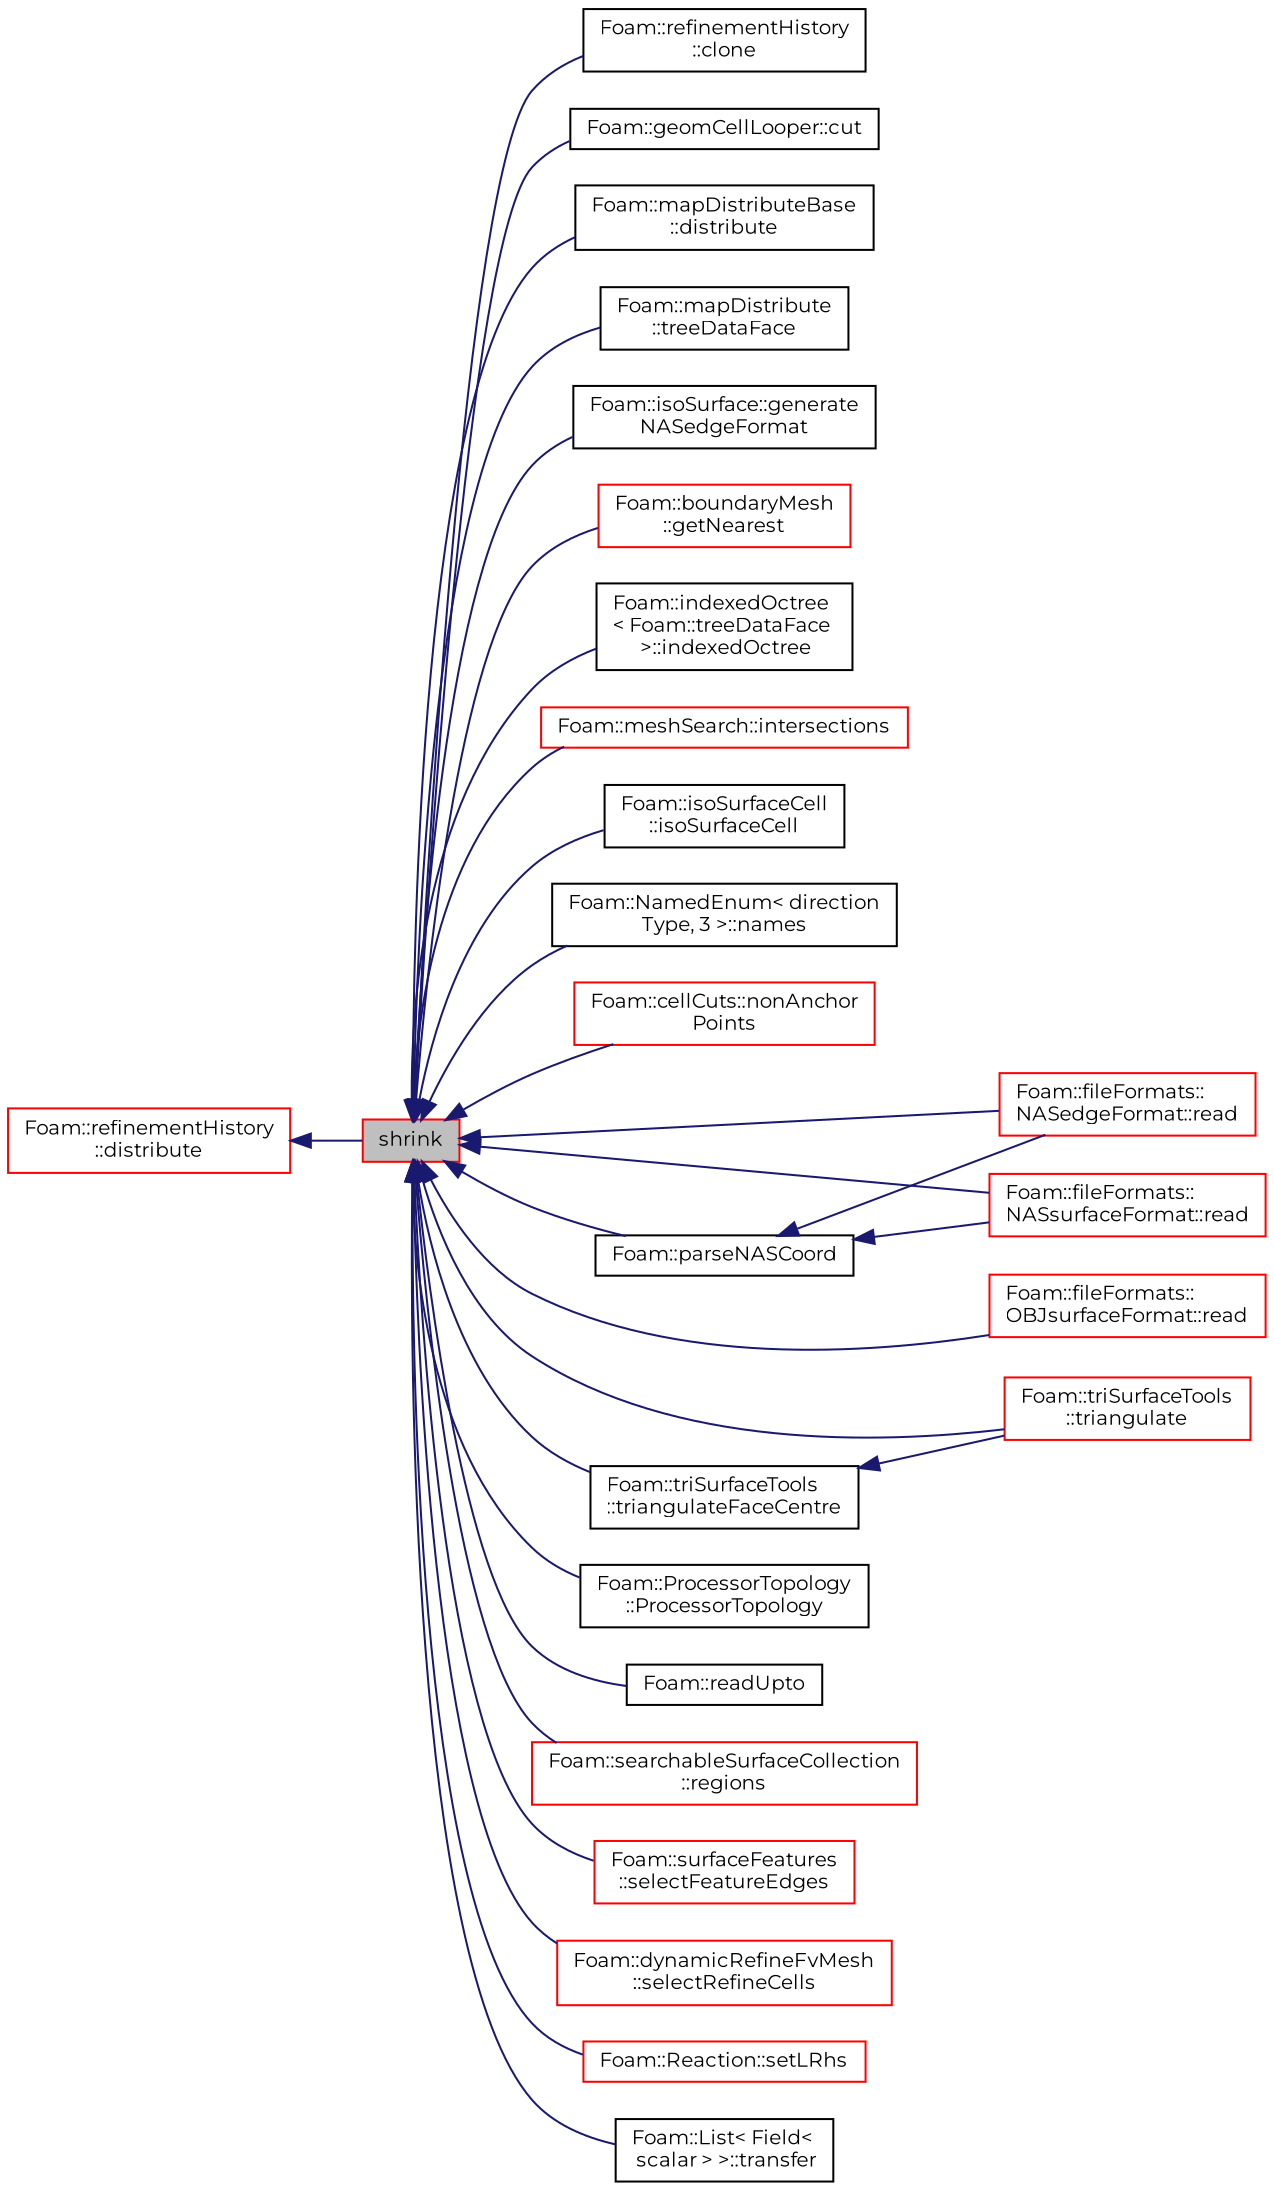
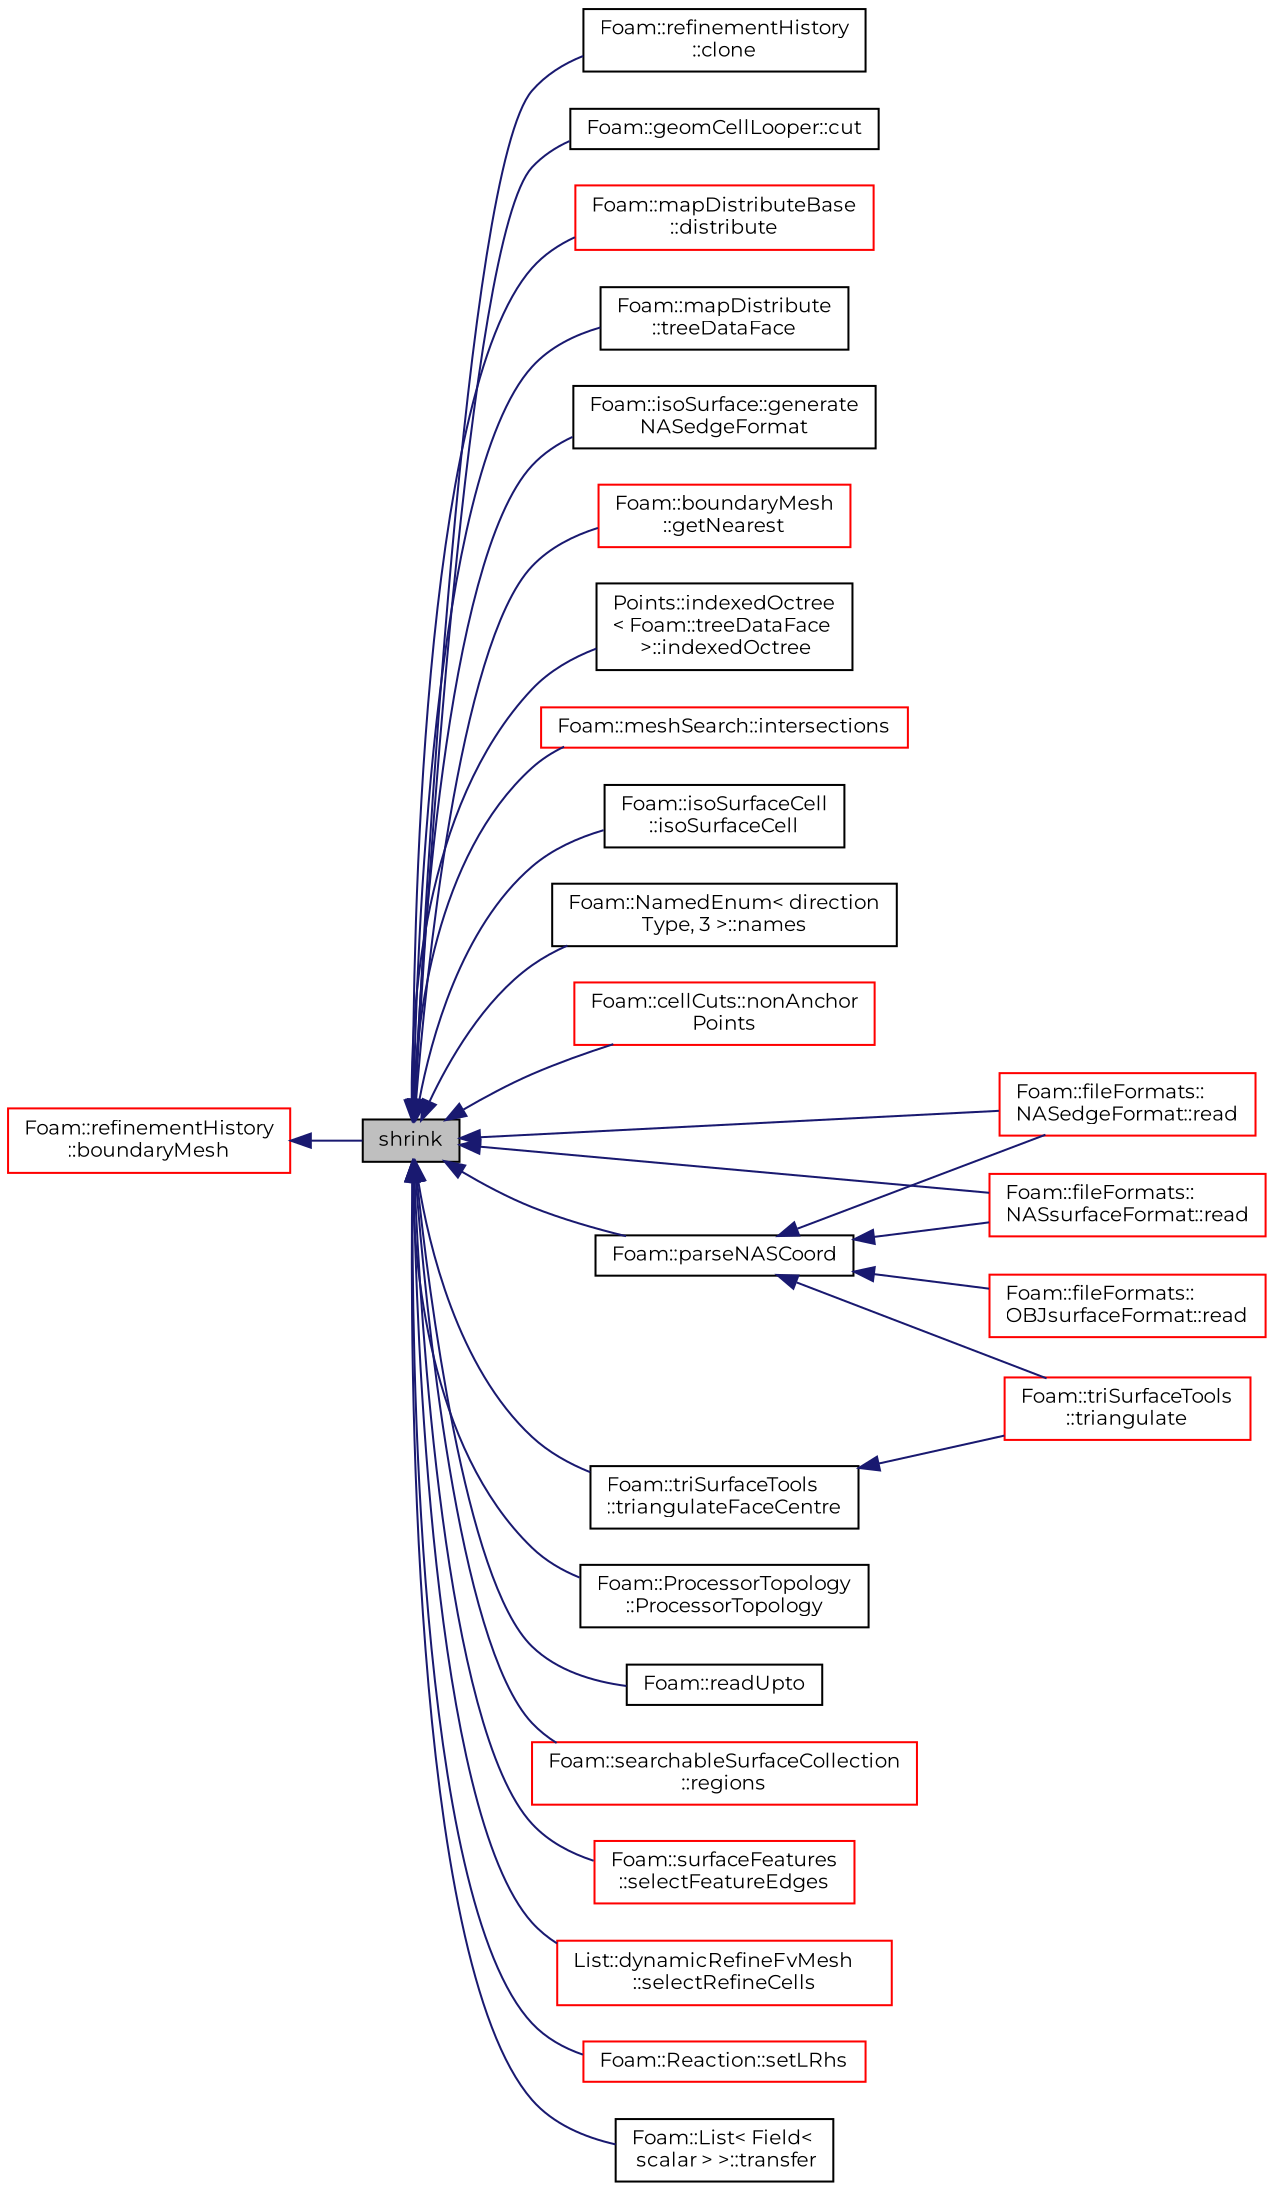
(724, 218) -> (724, 218)
(724, 627) -> (724, 627)
(149, 1141) -> (149, 1141)
(411, 1141) -> (411, 1141)
(680, 1339) -> (931, 1281)
(658, 1411) -> (922, 1330)
(724, 1973) -> (724, 1973)
